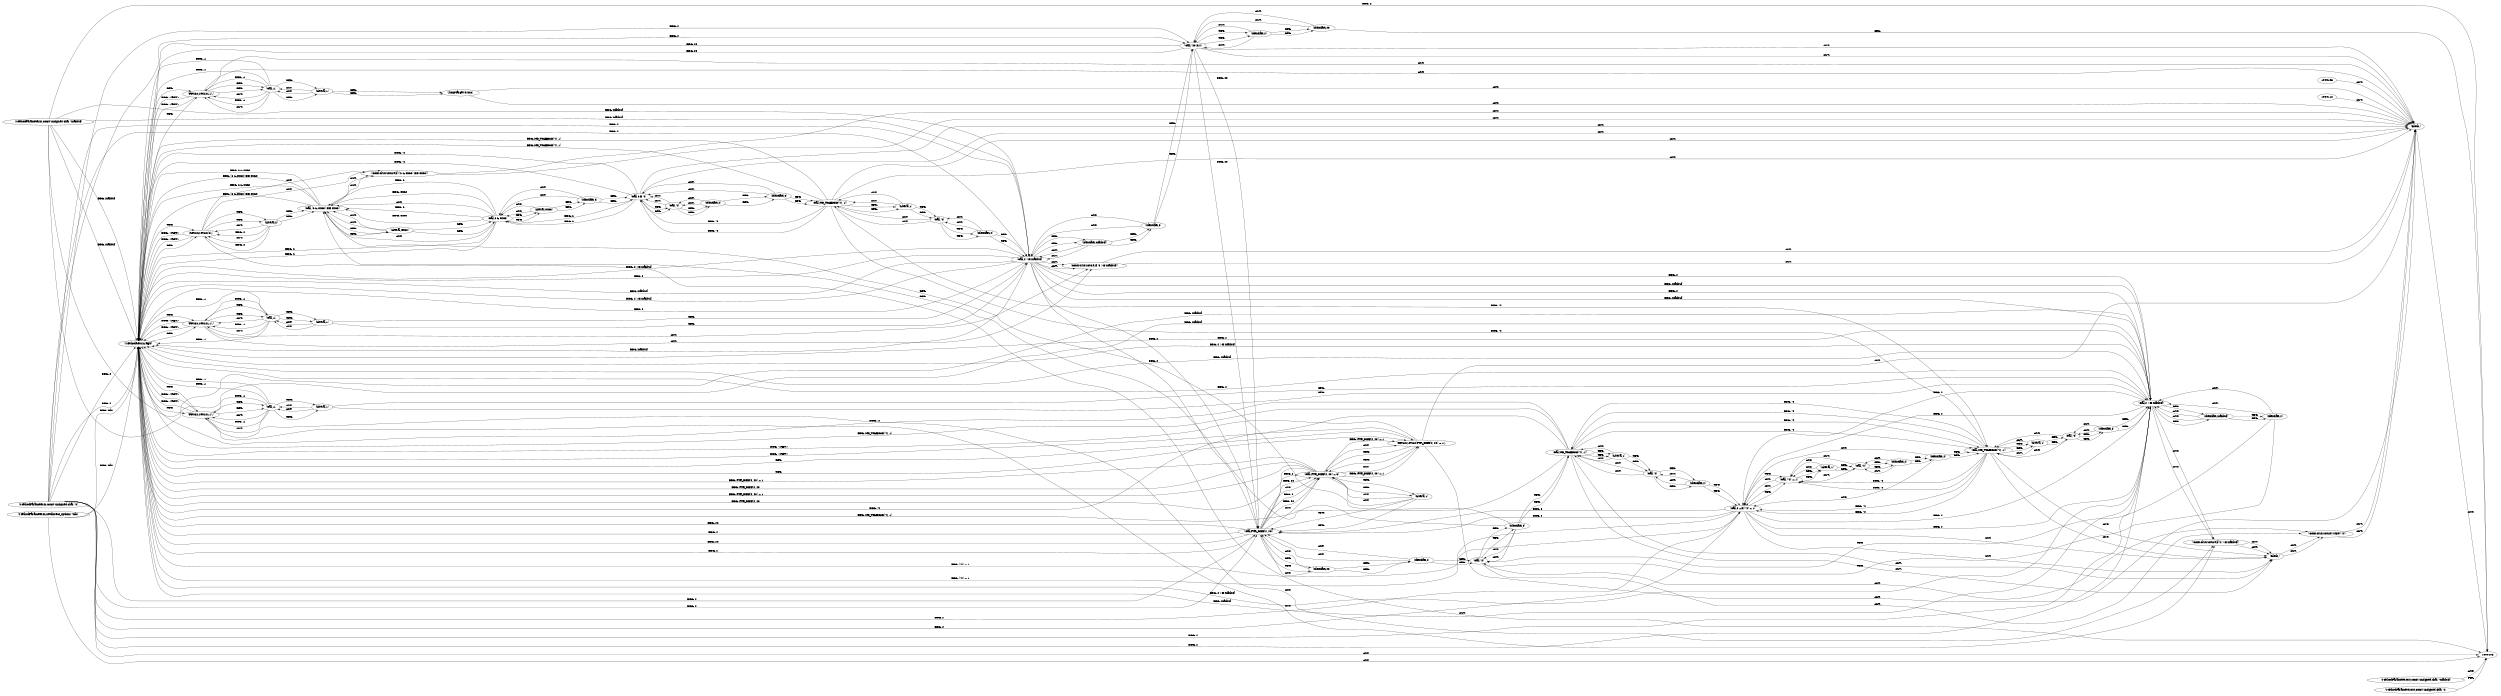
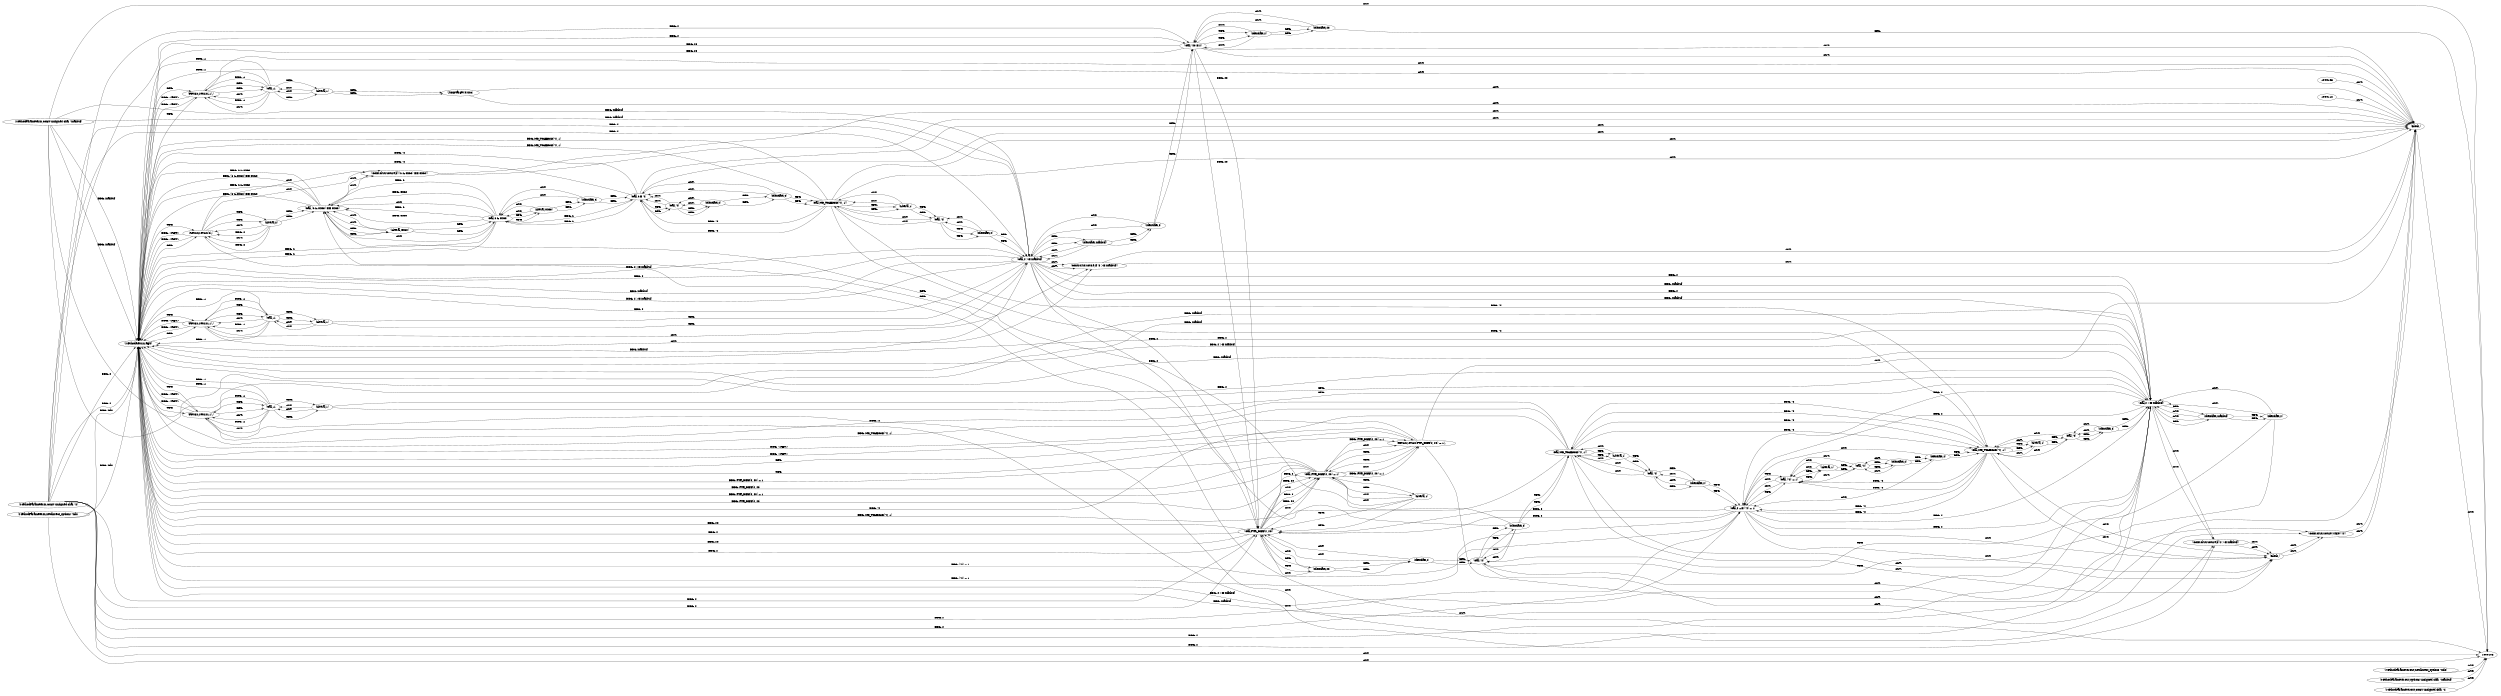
(1367, 4) -> (1367, 4)
(1322, 475) -> (1322, 475)
none -> (2416, 670)
(2471, 678) -> (2471, 678)
(2416, 680) -> (2416, 680)
